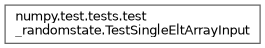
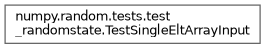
(133, 24) -> (133, 24)
